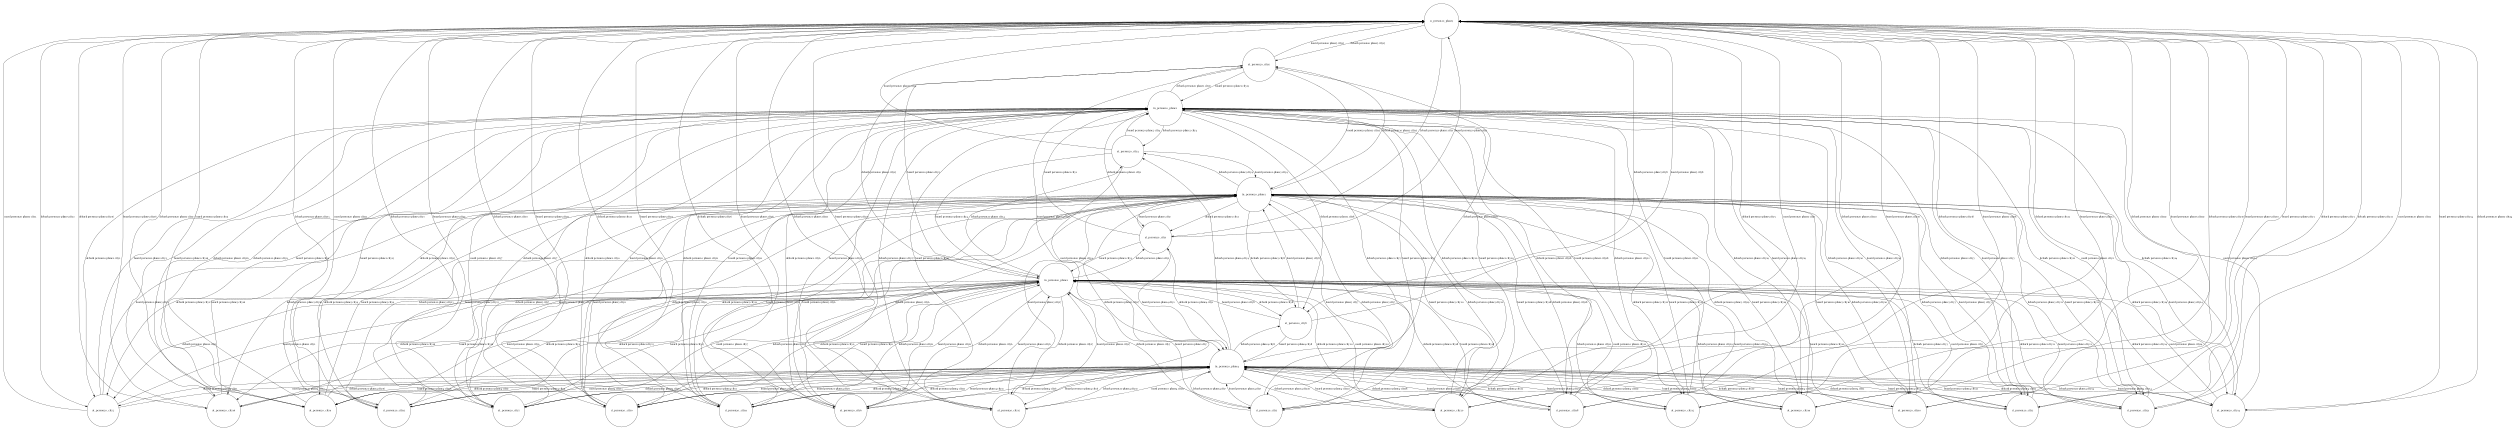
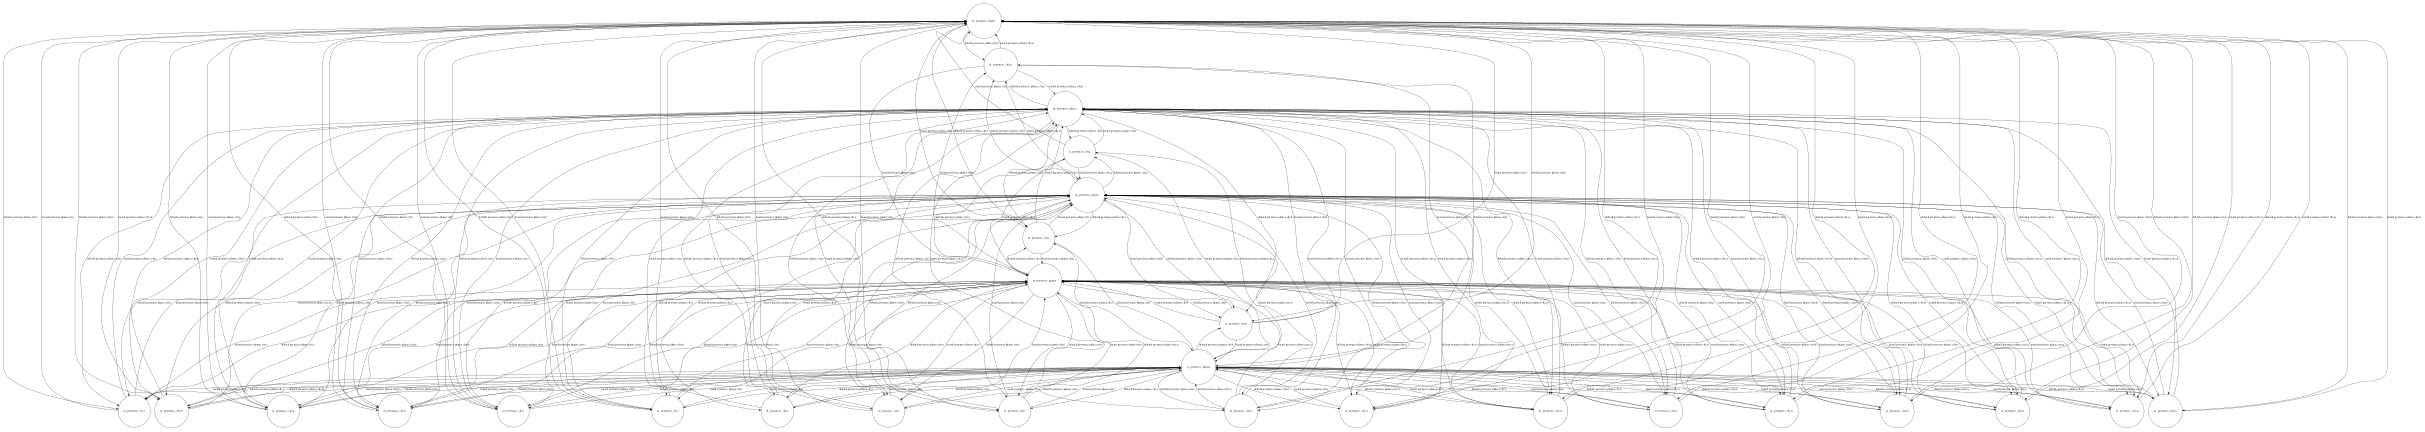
(574, 36) -> none
(1259, 65) -> (1001, 65)
none -> (1287, 175)
